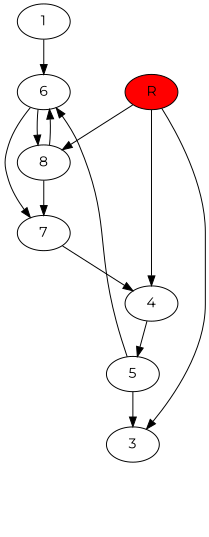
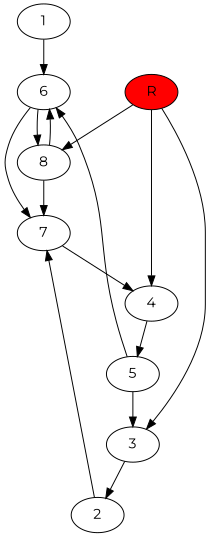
none -> (98, 515)
